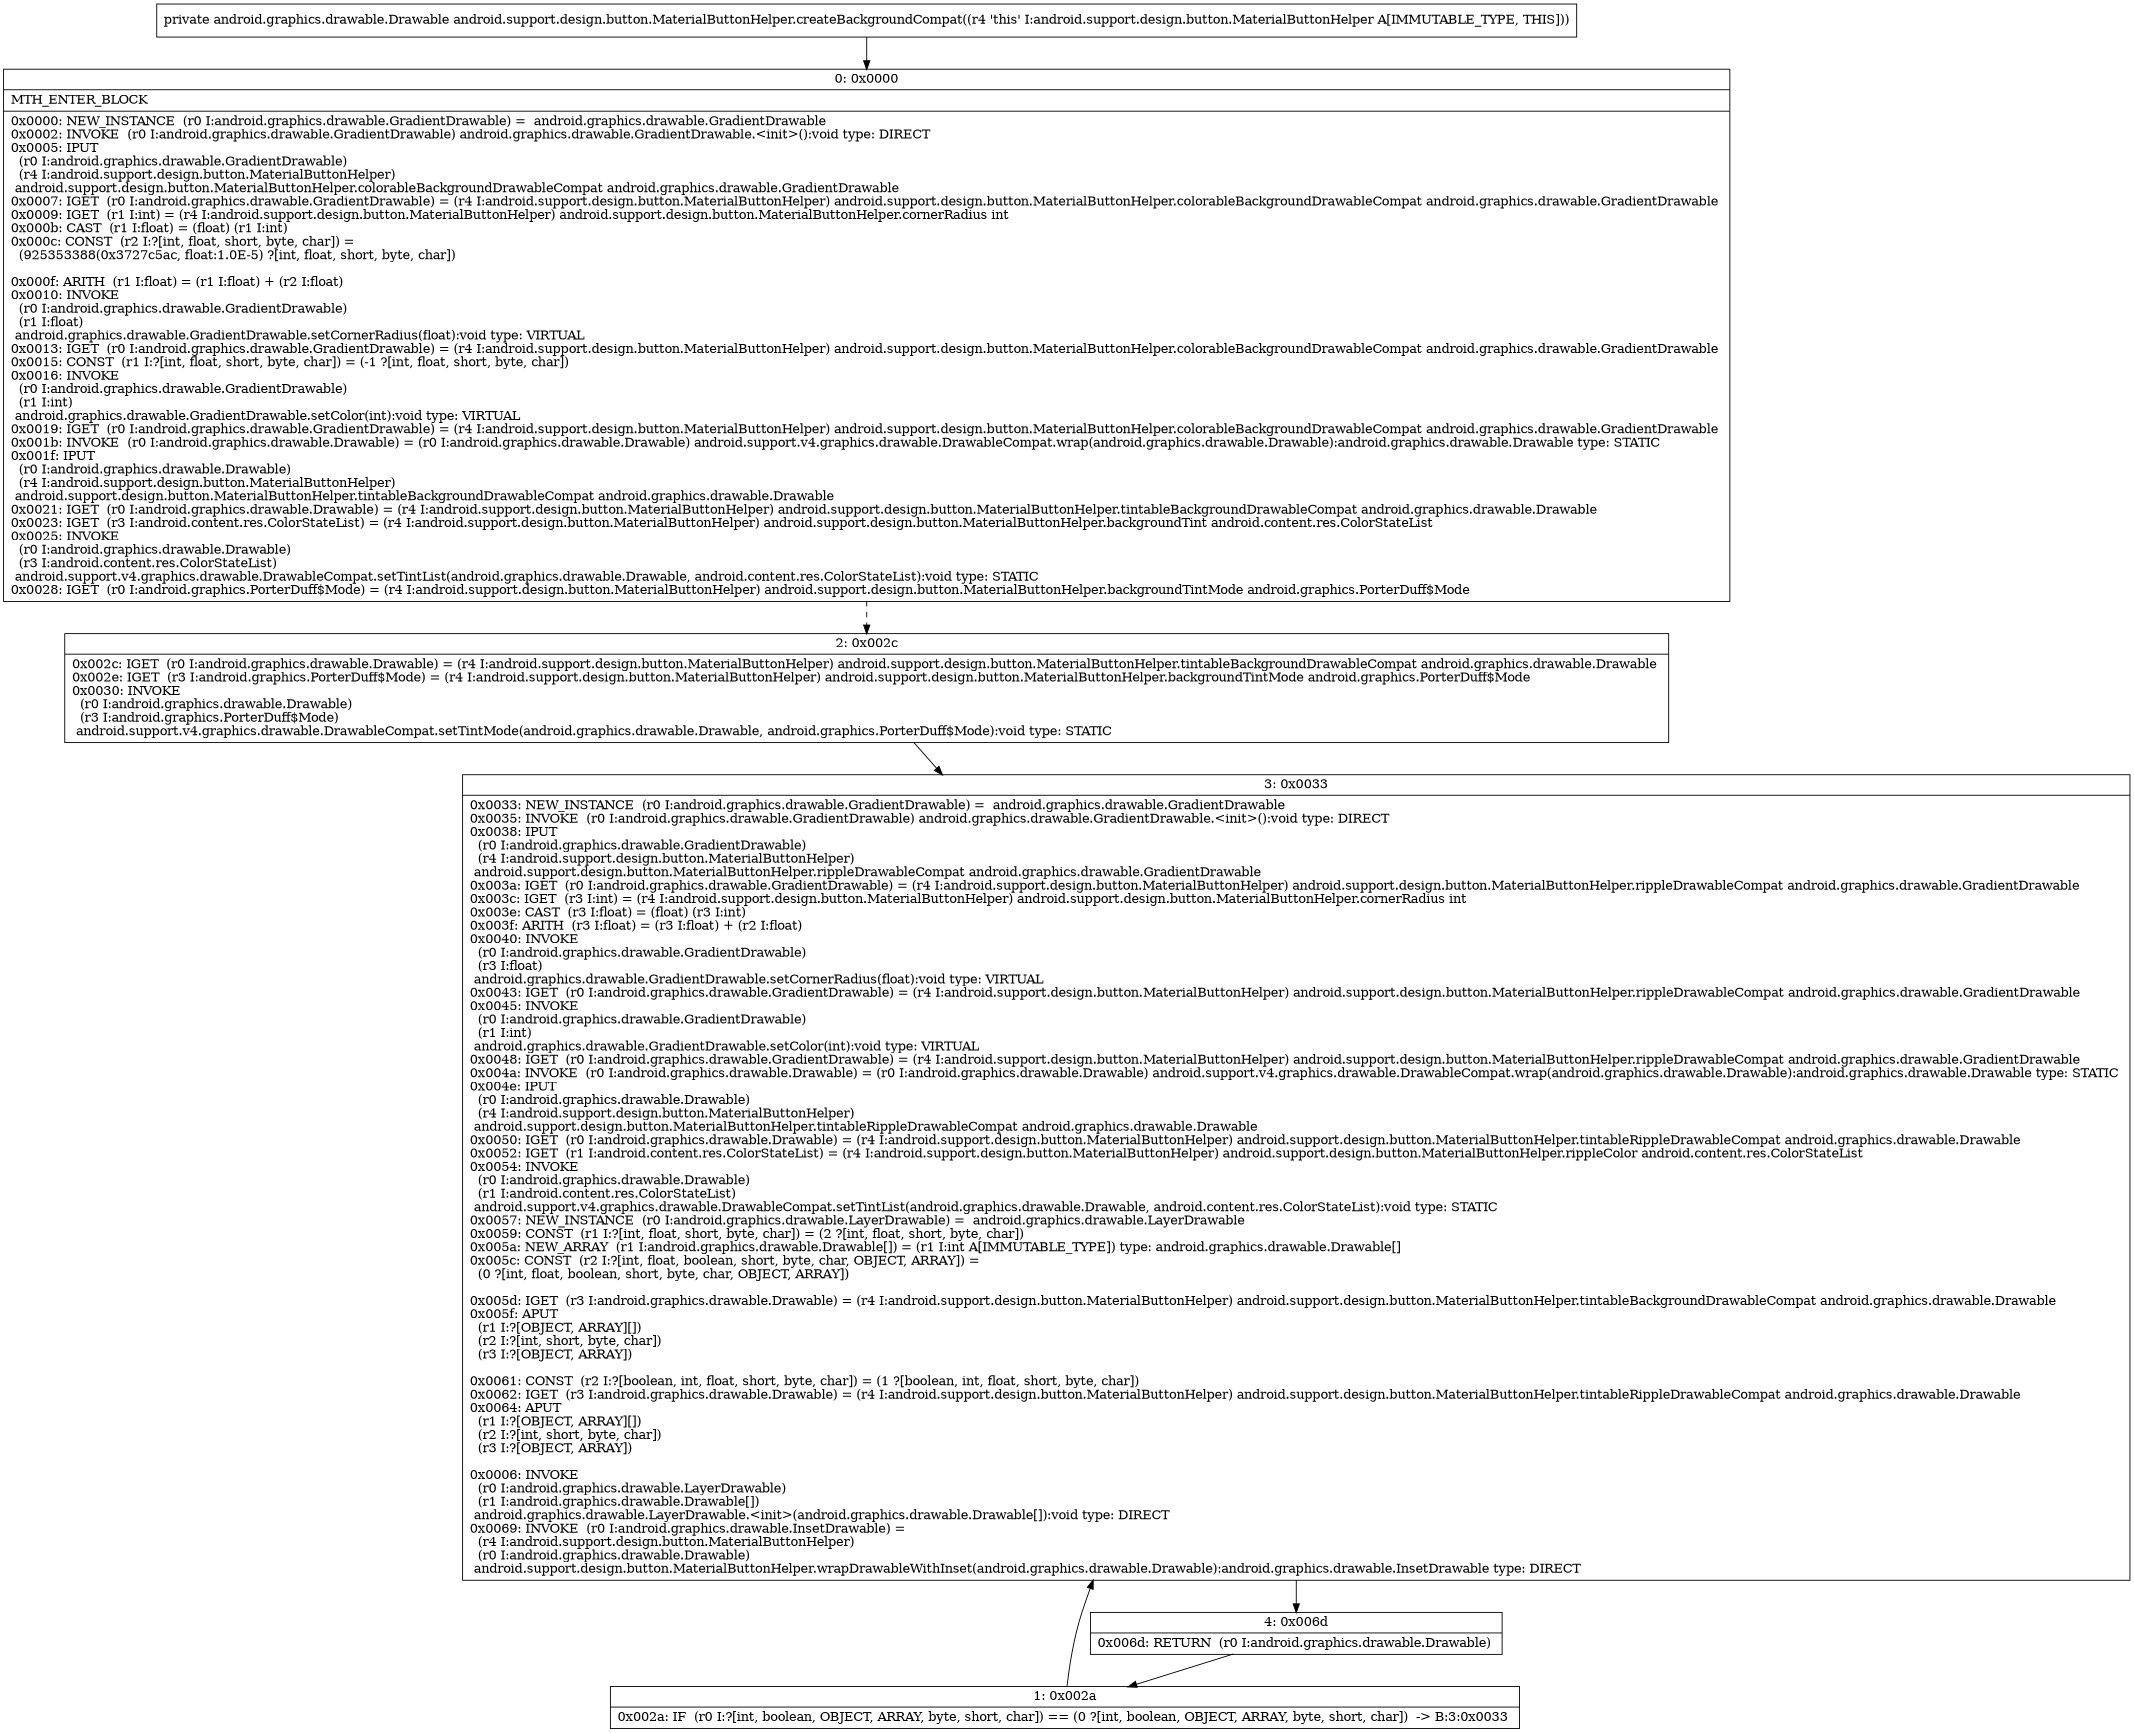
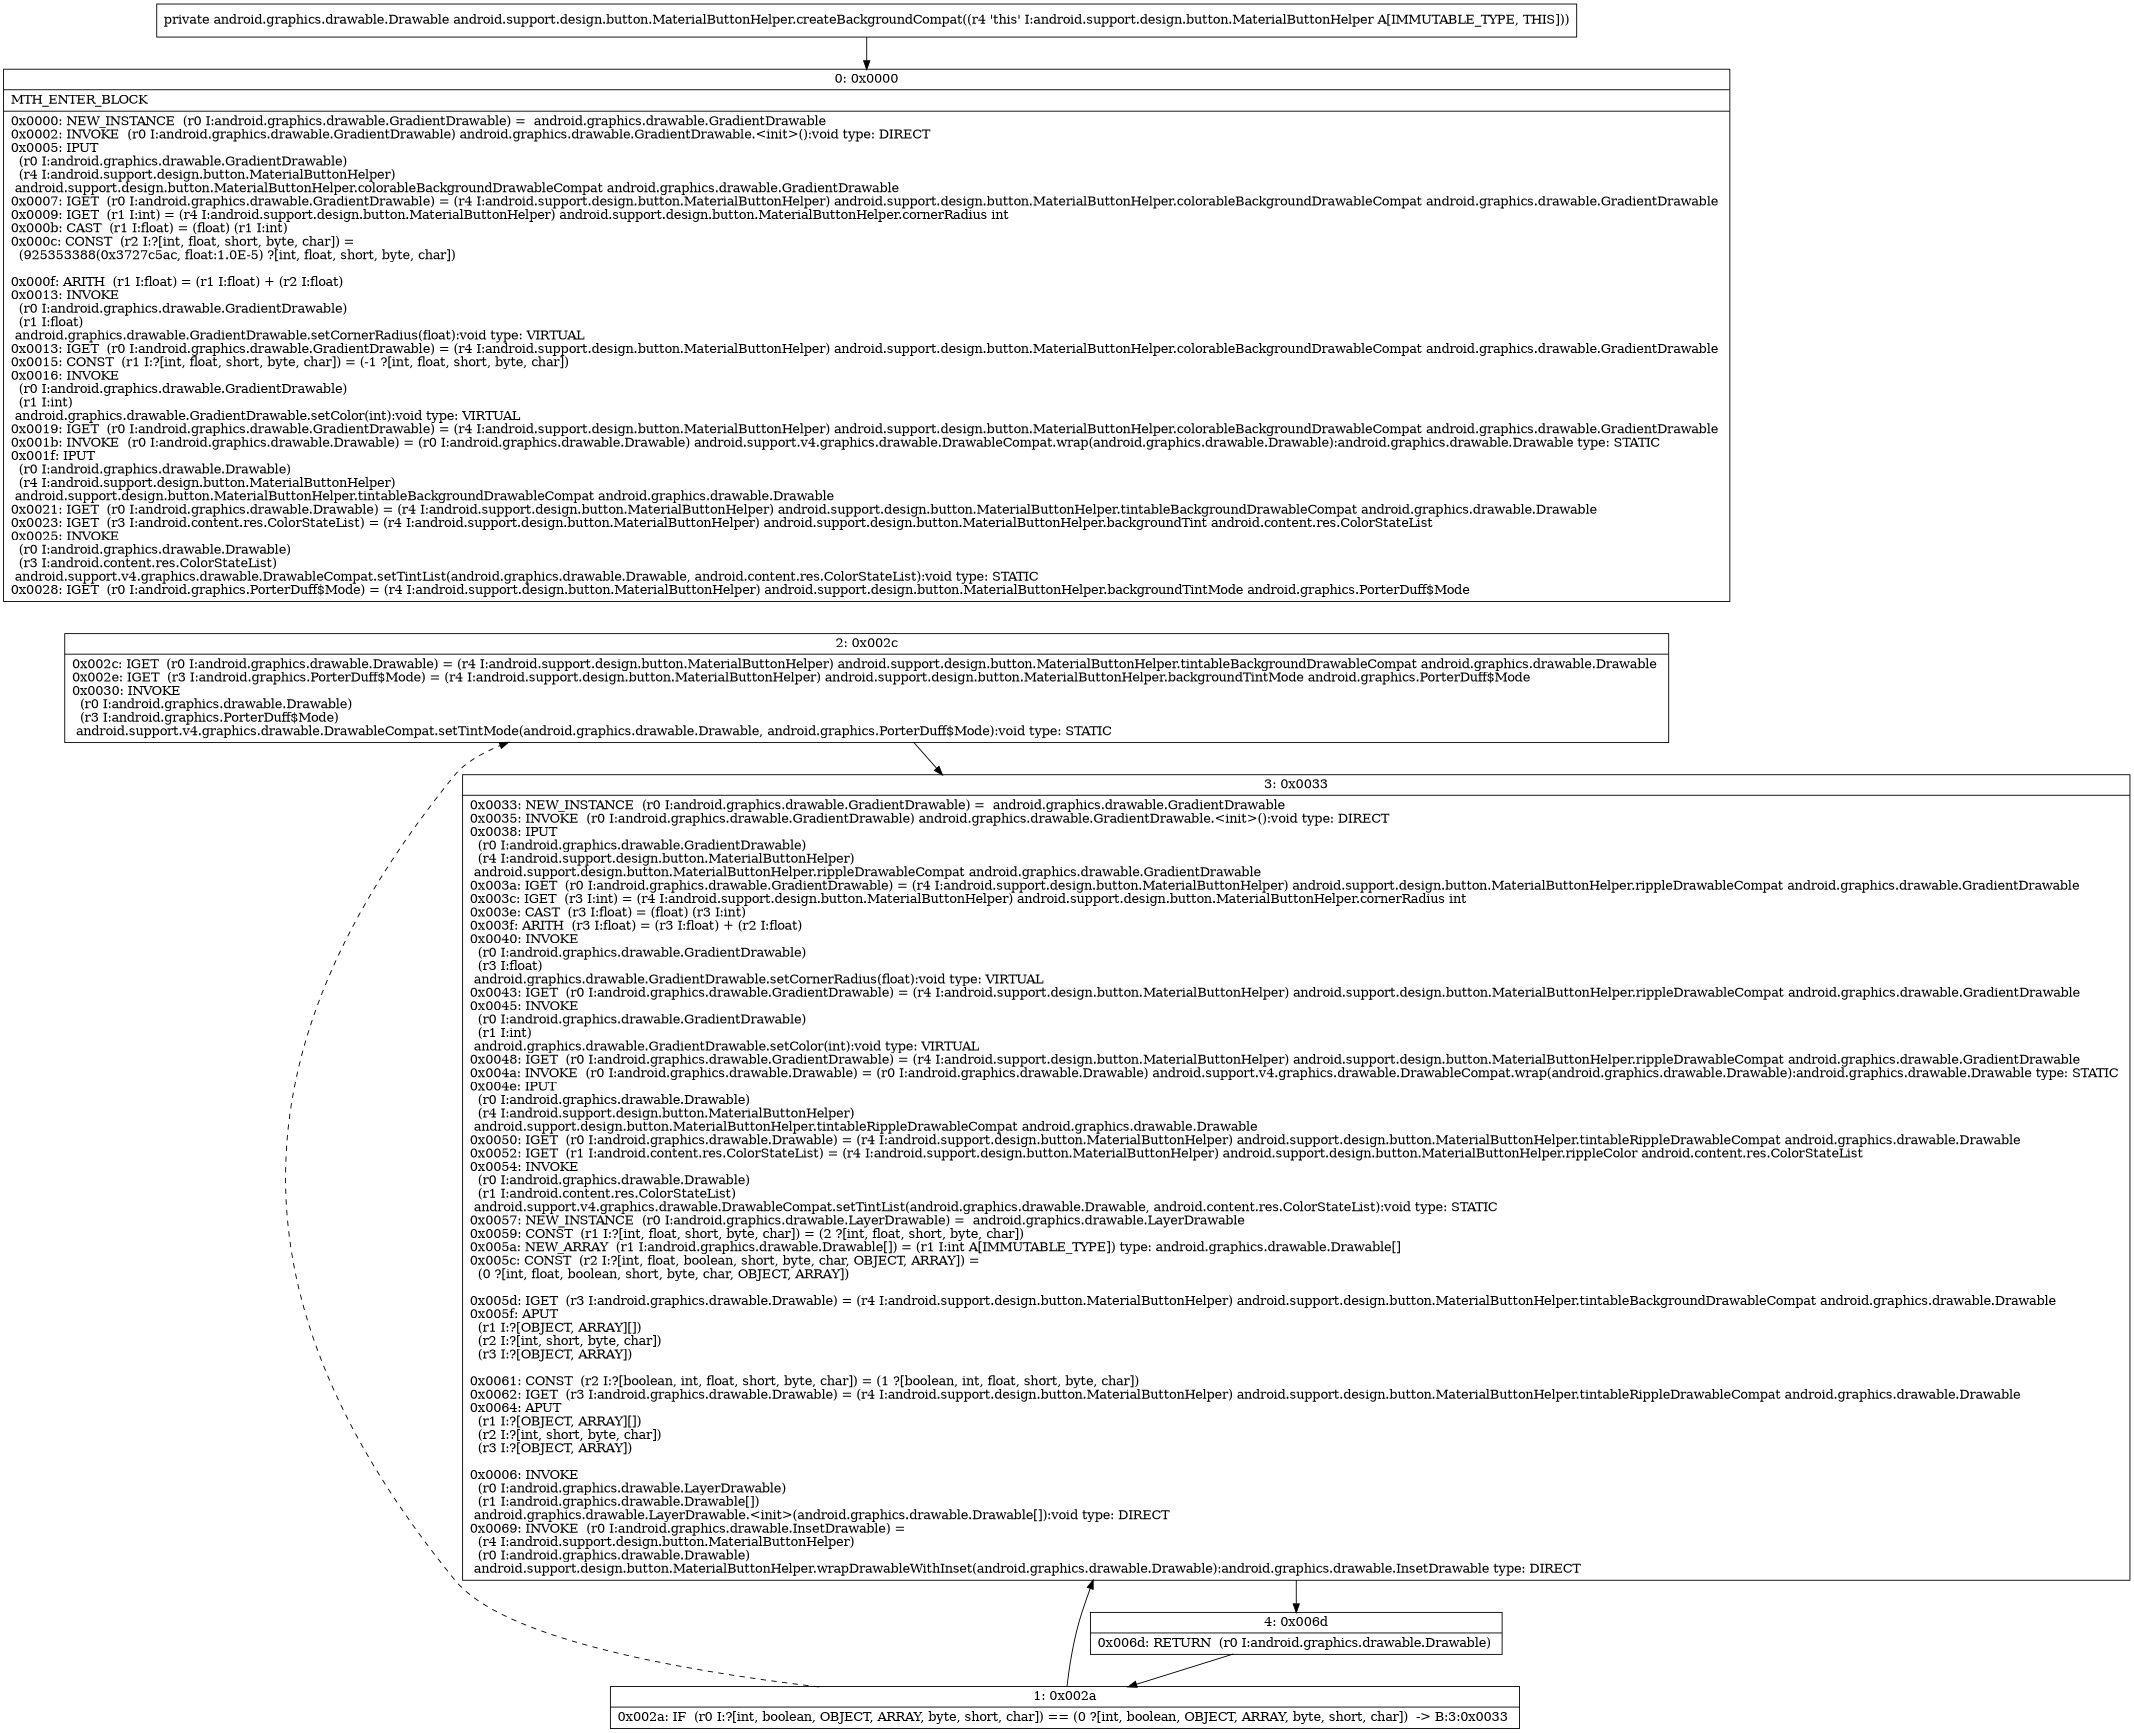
(69, 296) -> (69, 296)
(867, 613) -> (316, 1339)
